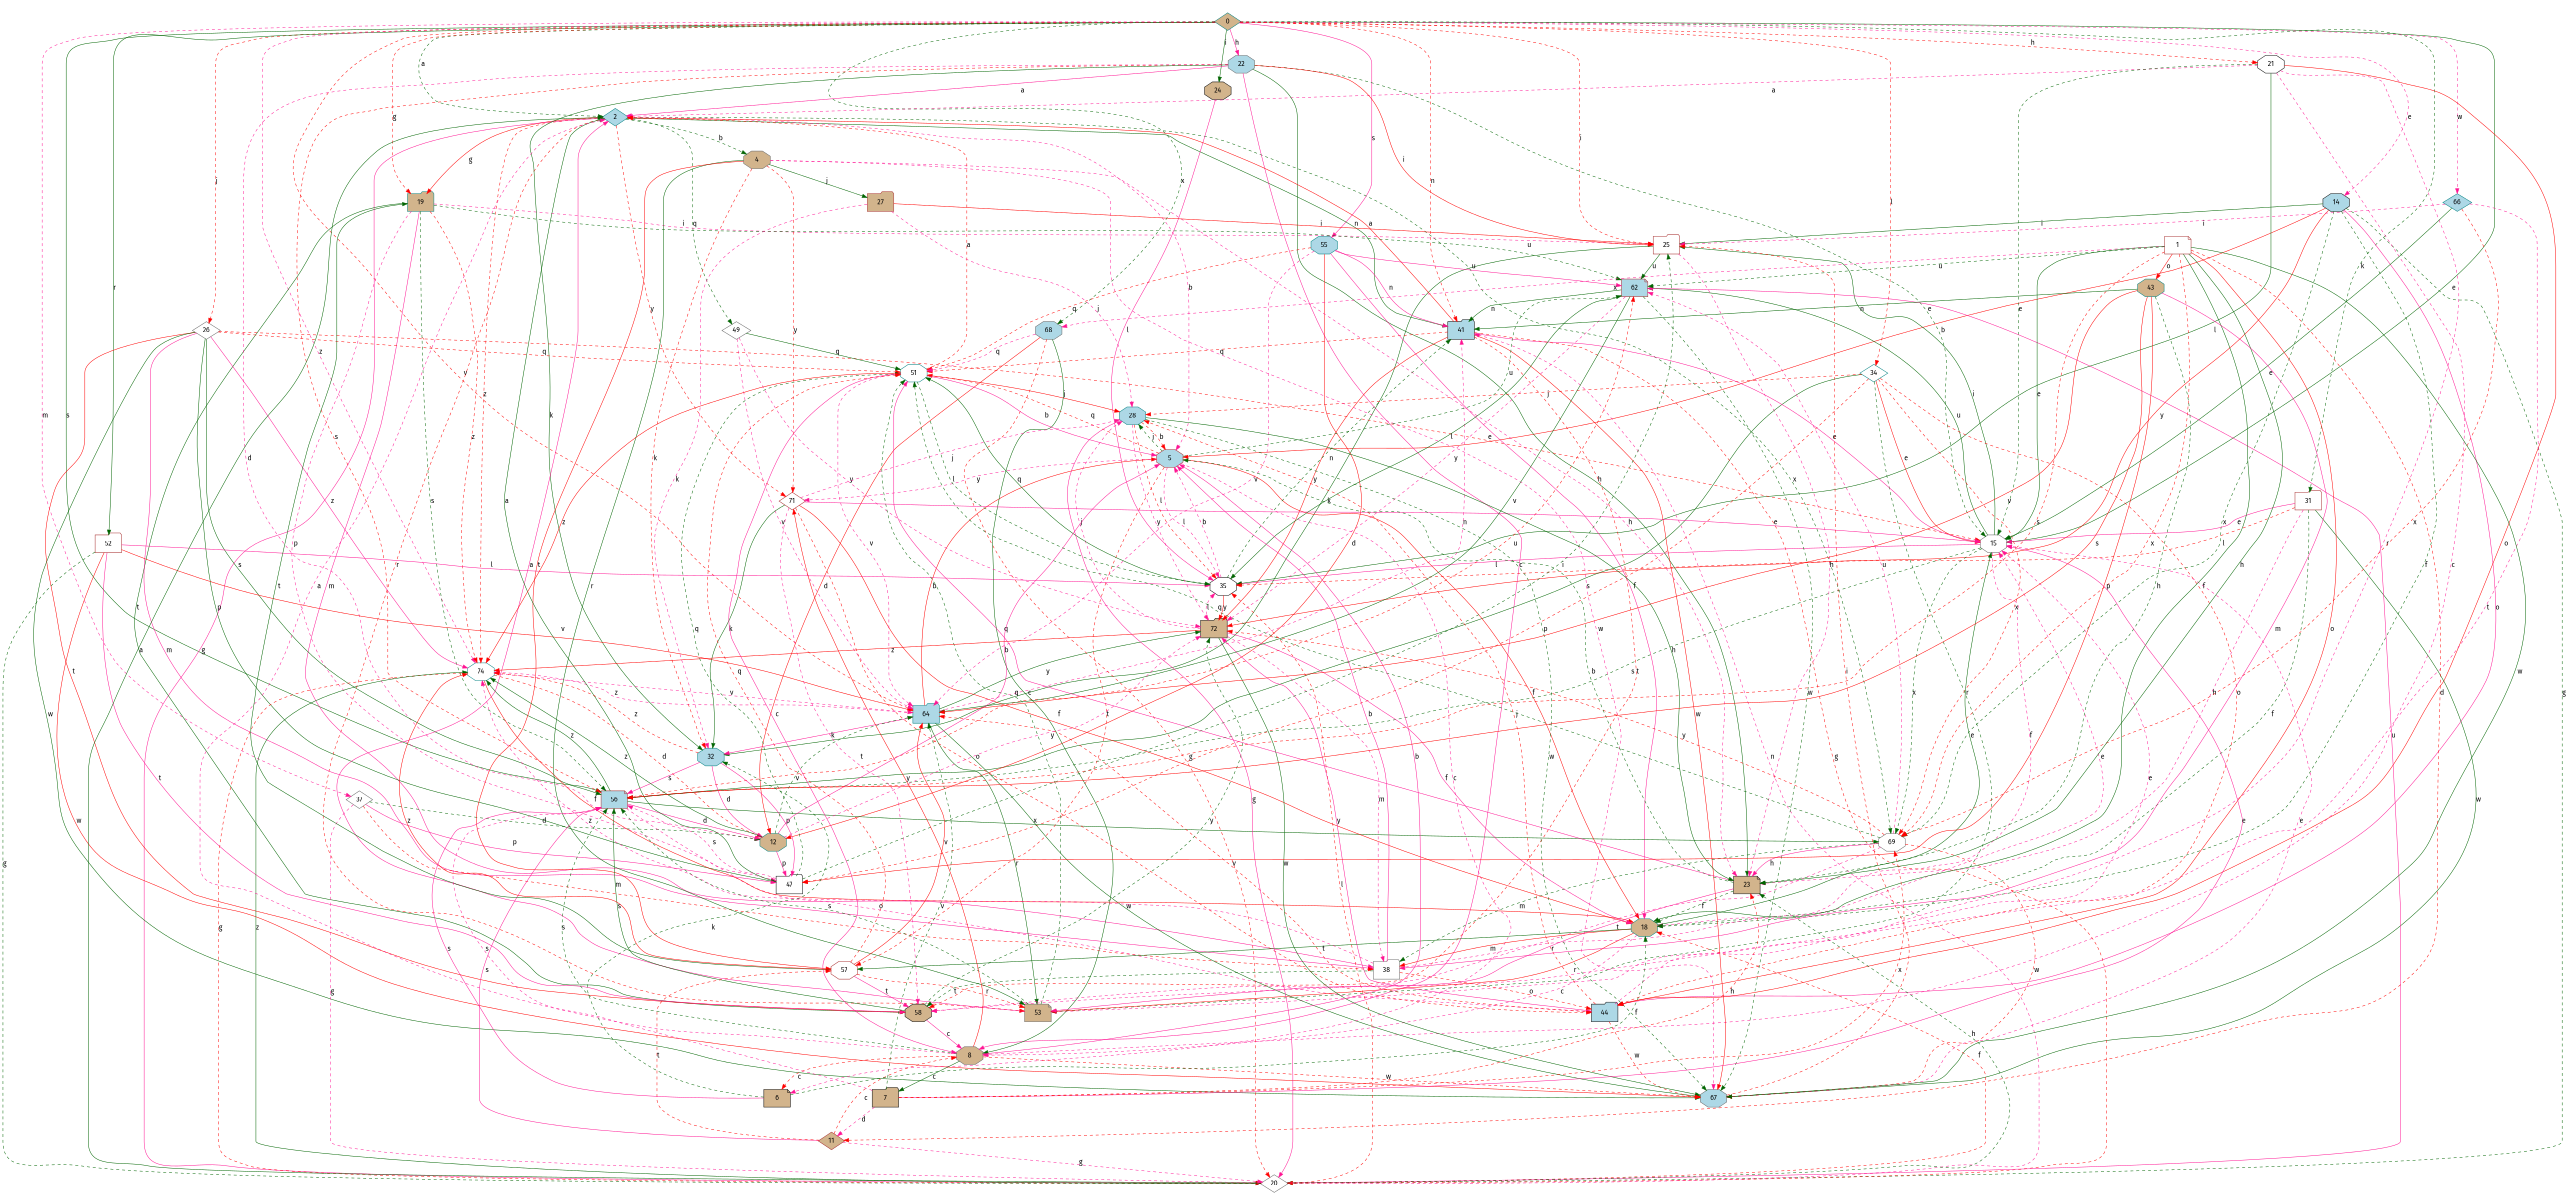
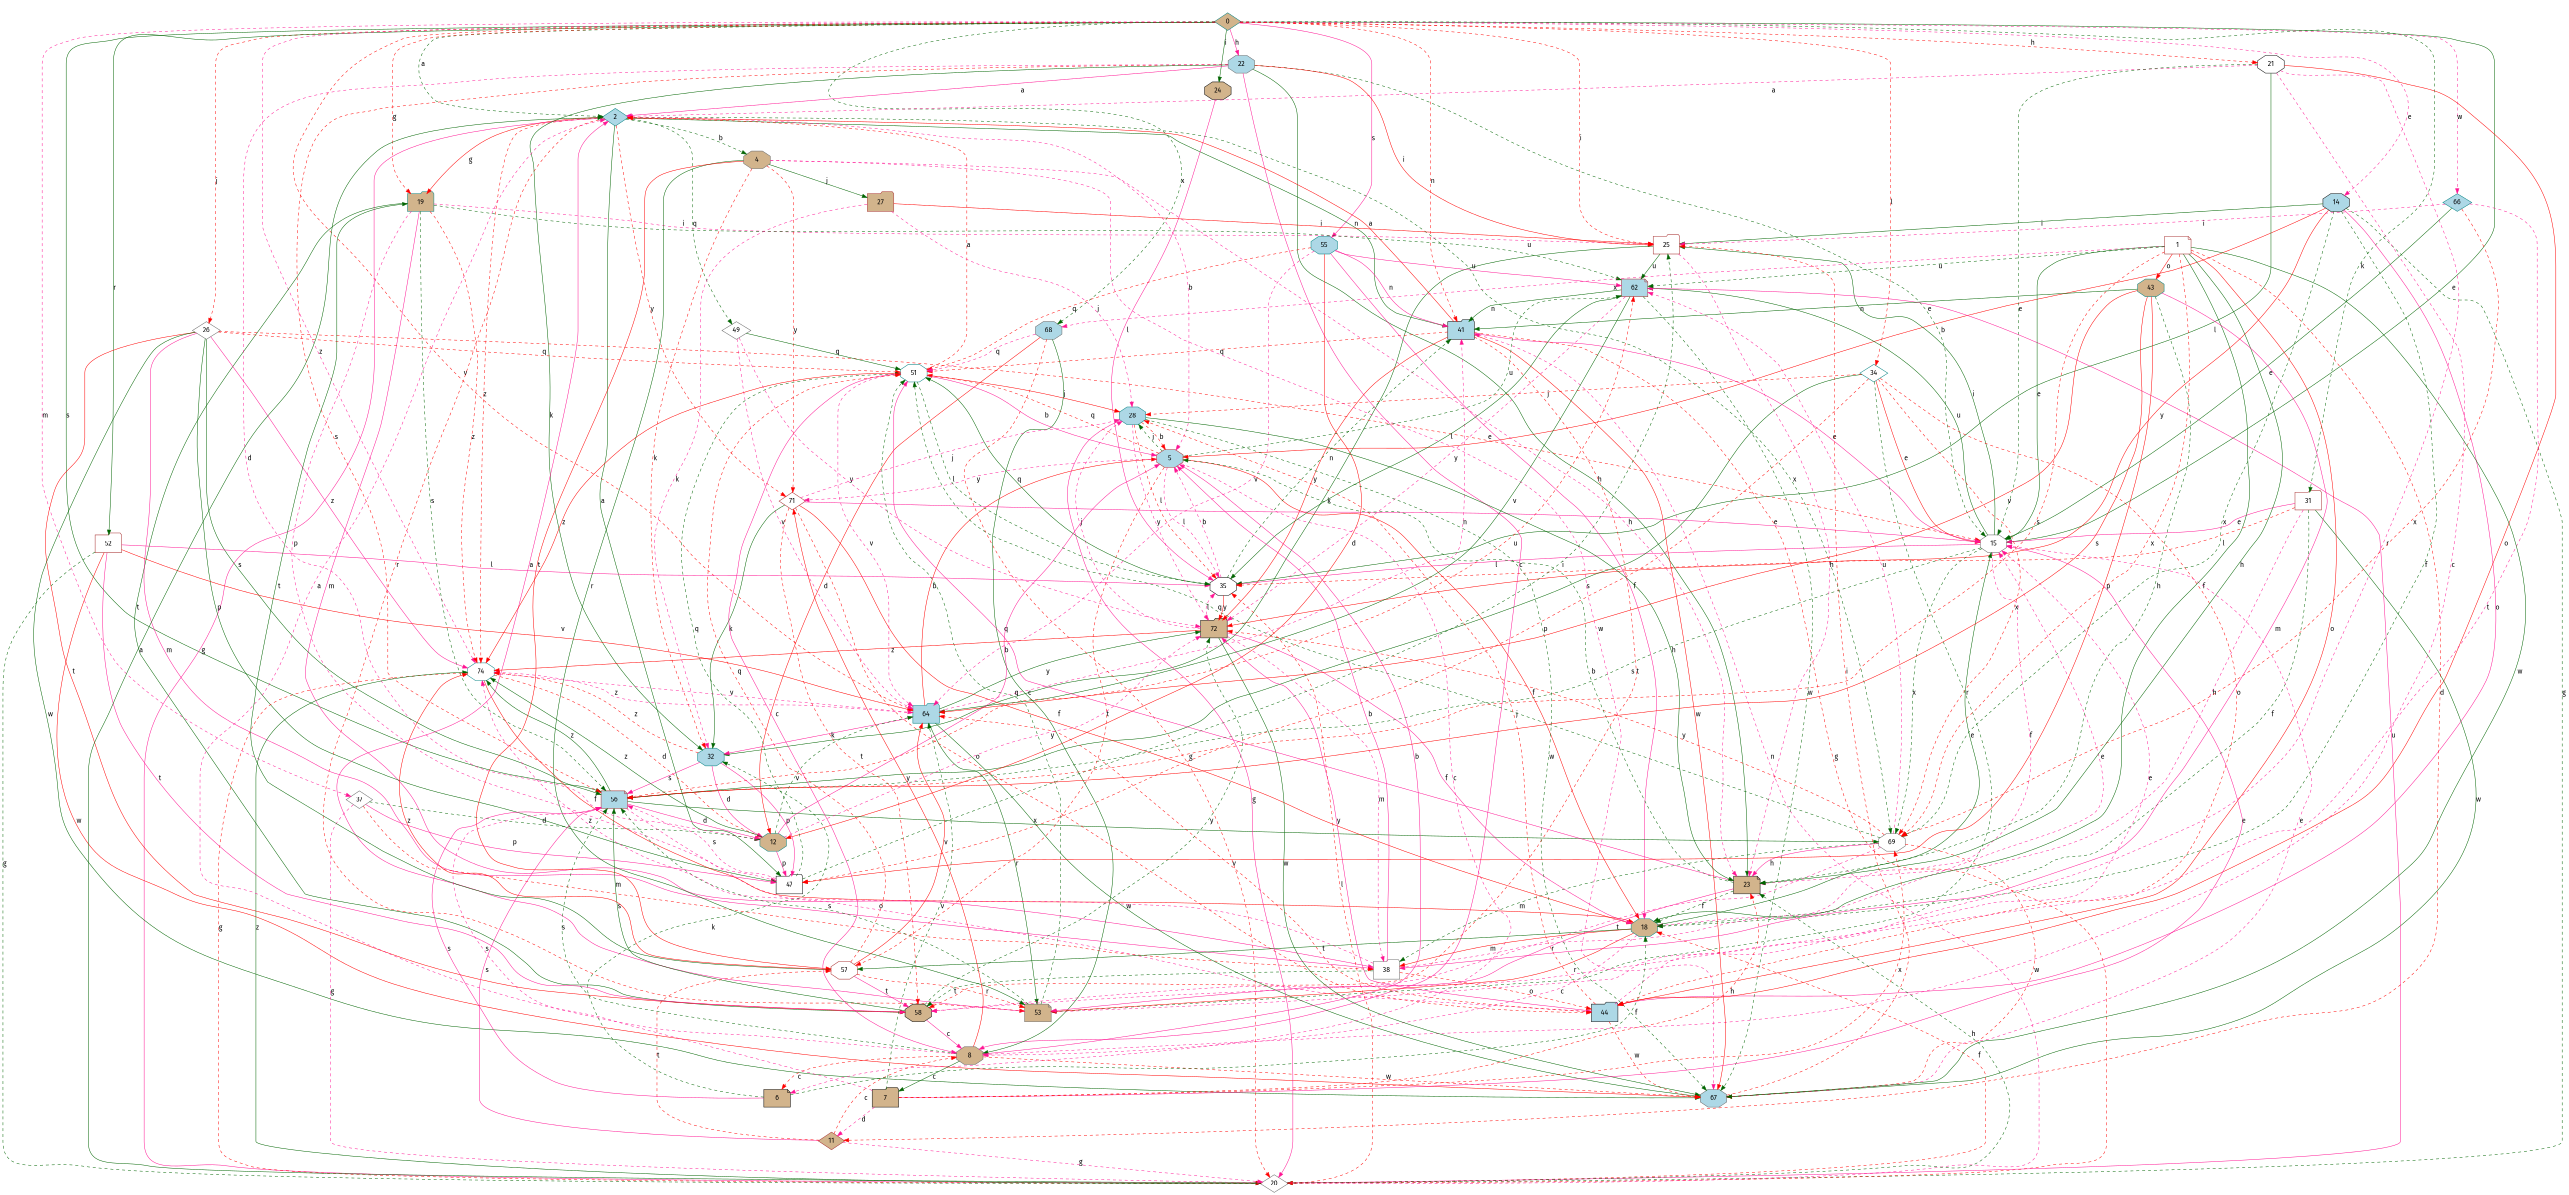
(512, 545) -> (601, 511)
(850, 757) -> (850, 757)
